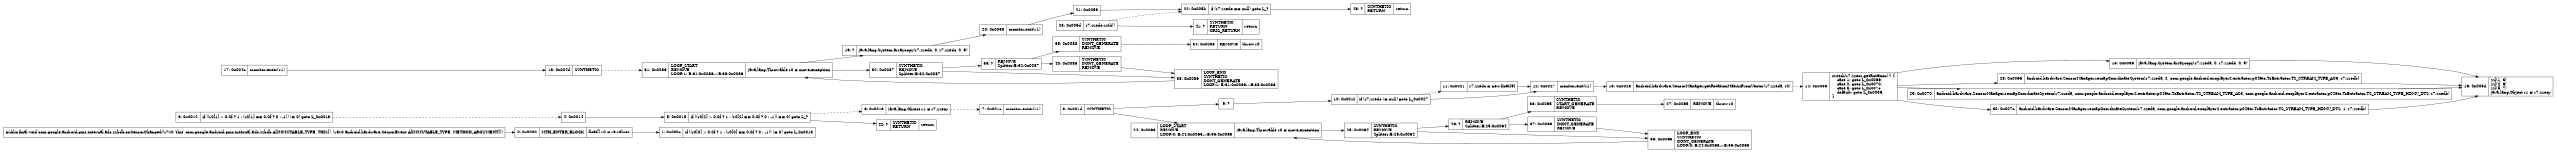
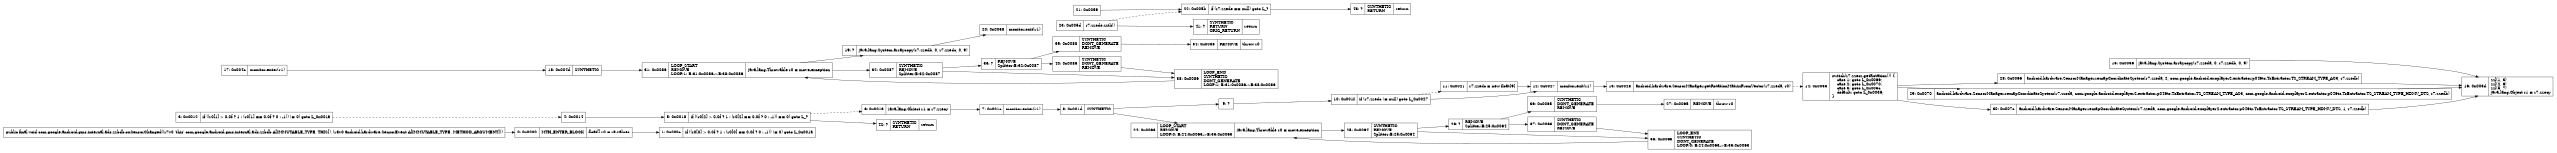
(1049, 19) -> none
(2002, 62) -> none
(620, 70) -> (620, 70)
(1857, 88) -> (1857, 88)
(1575, 104) -> (1575, 104)
(964, 109) -> (964, 109)
none -> (1050, 109)
